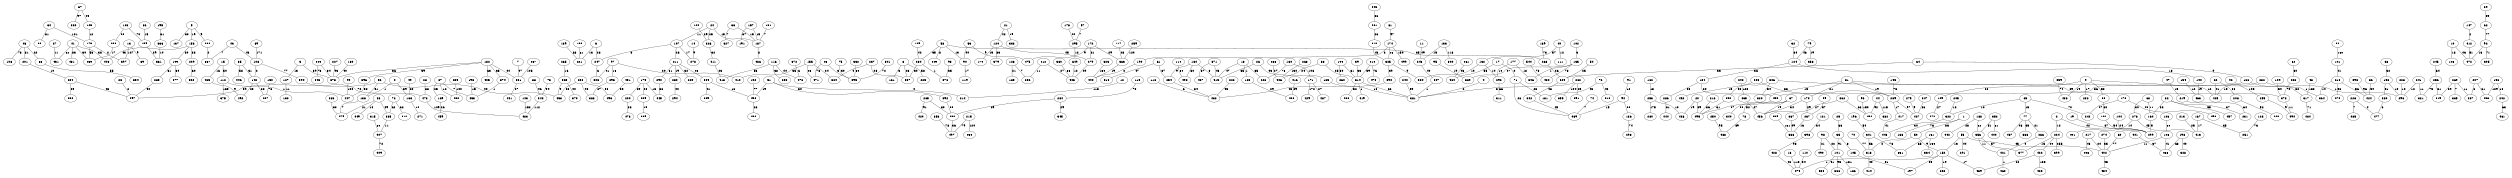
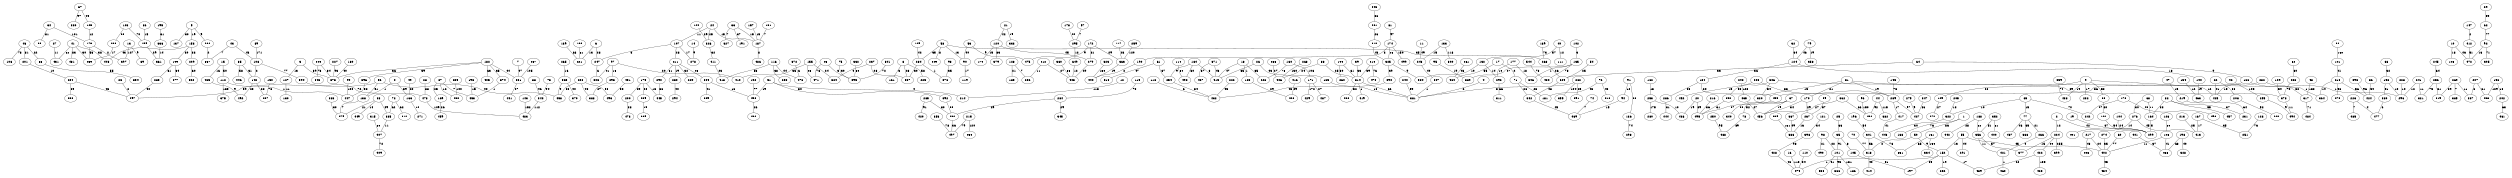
(742, 33) -> (736, 35)
(1626, 107) -> (1632, 98)
(1533, 109) -> (1522, 89)
